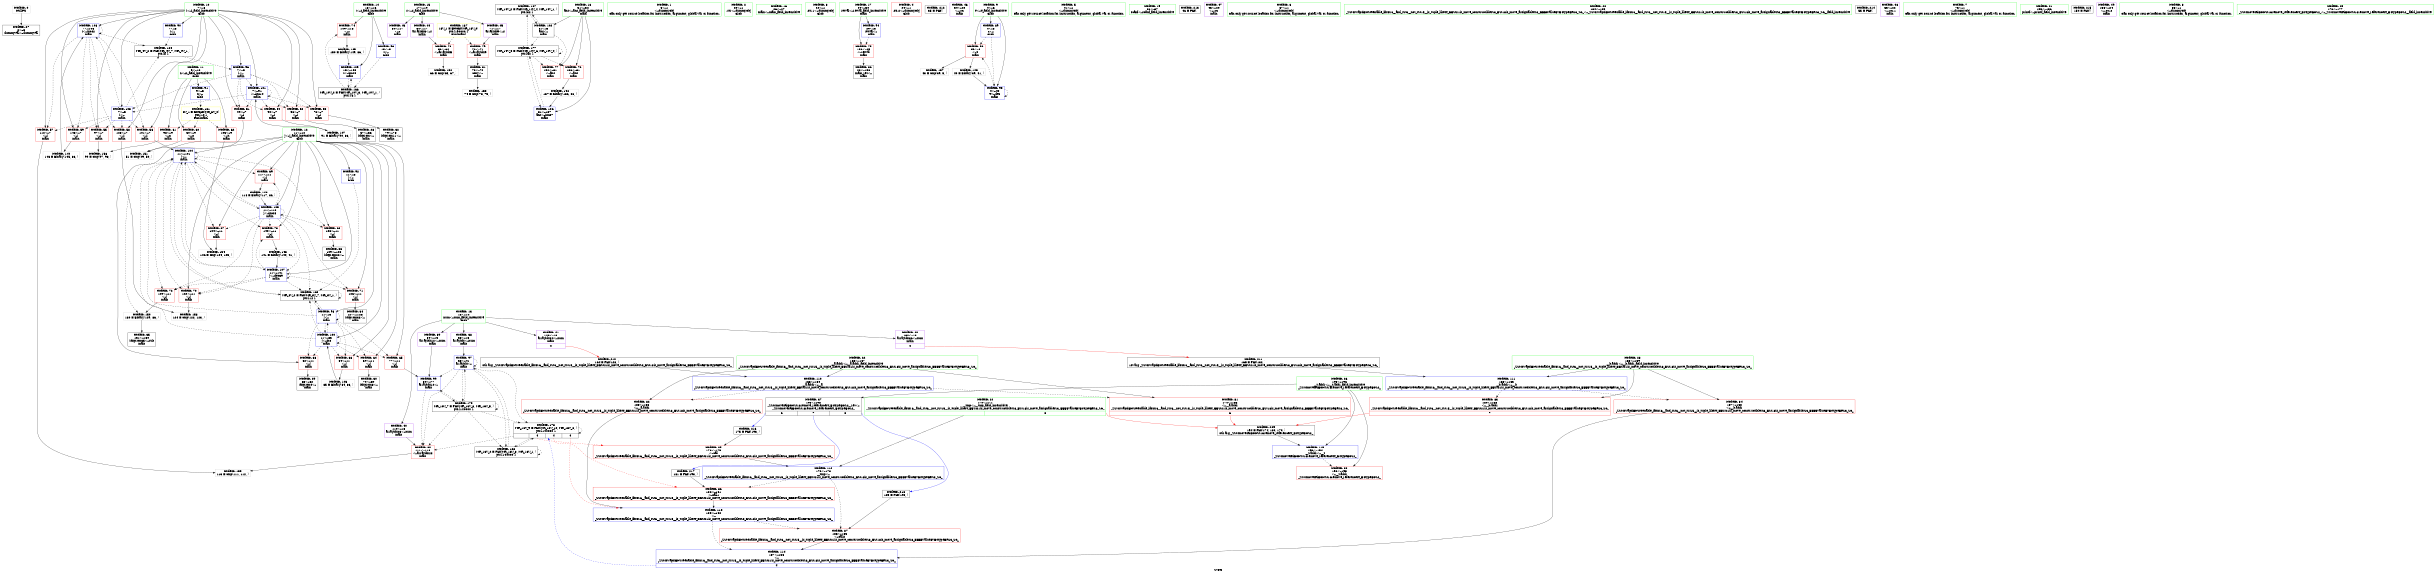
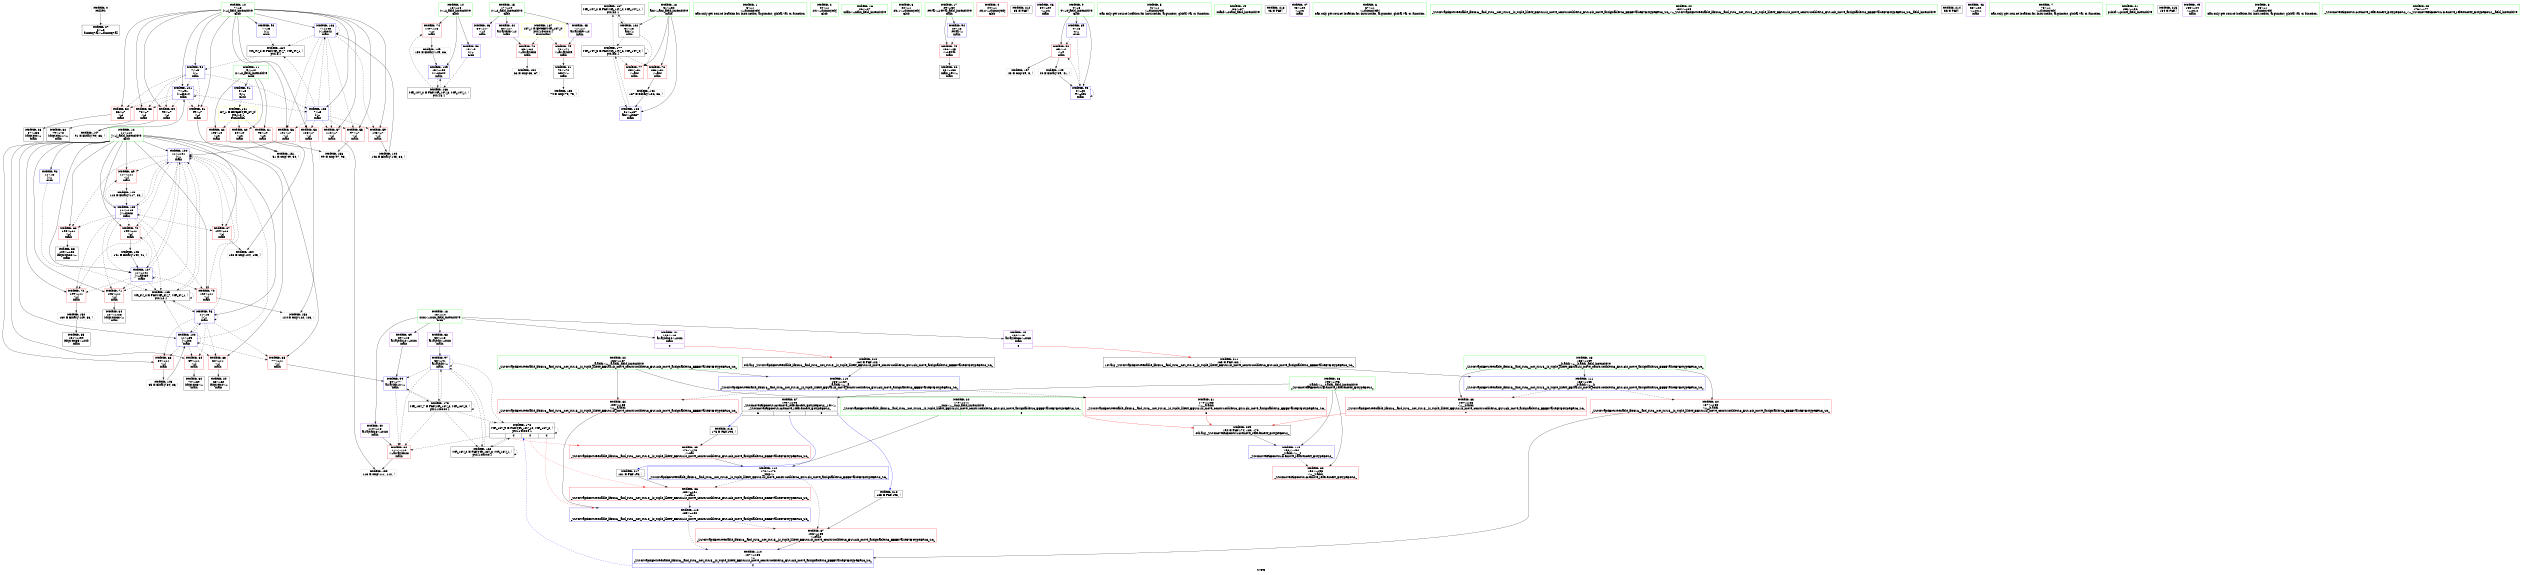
none -> (27, 191)
(126, 222) -> (188, 247)
